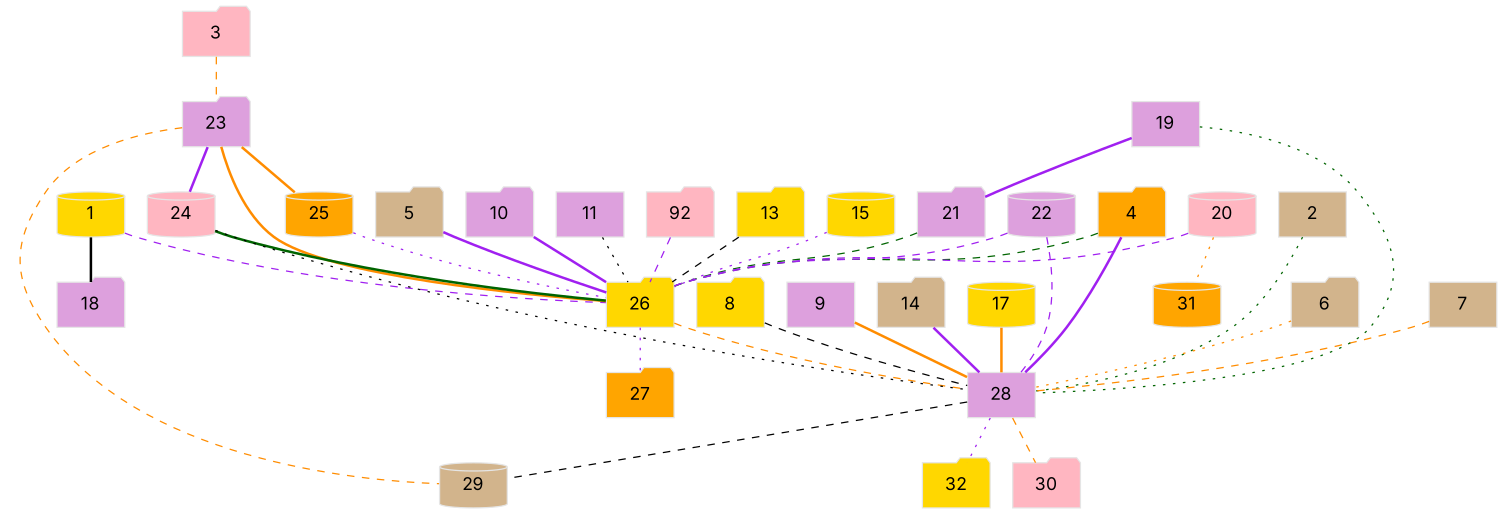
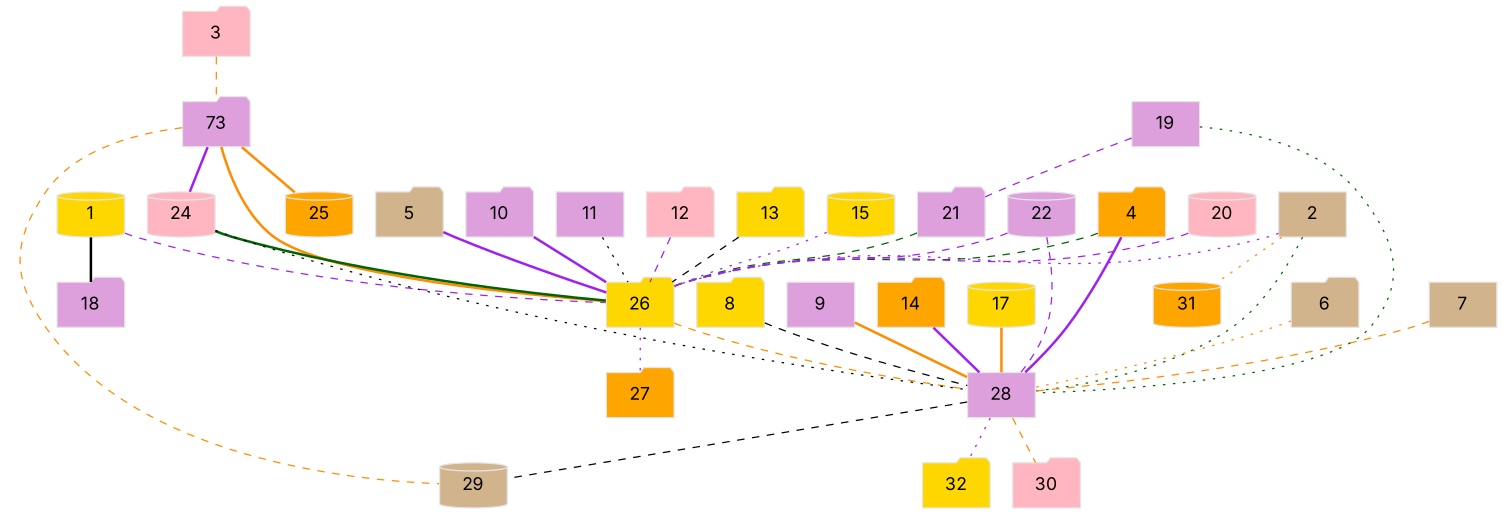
(216, 124) -> (216, 124)
(1058, 166) -> (1058, 166)
(680, 214) -> (680, 214)
(1205, 260) -> (1249, 260)
(478, 270) -> (1098, 263)
(911, 305) -> (911, 305)
